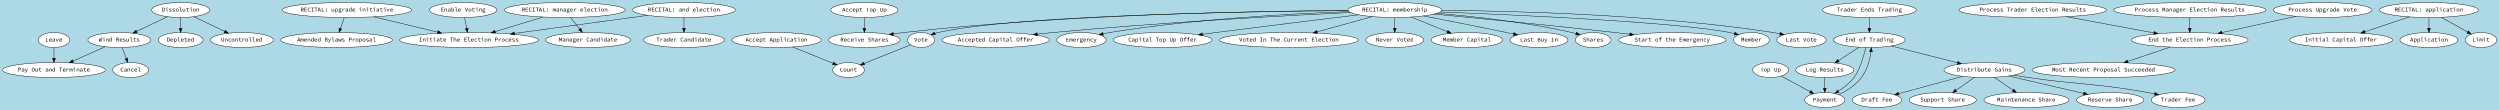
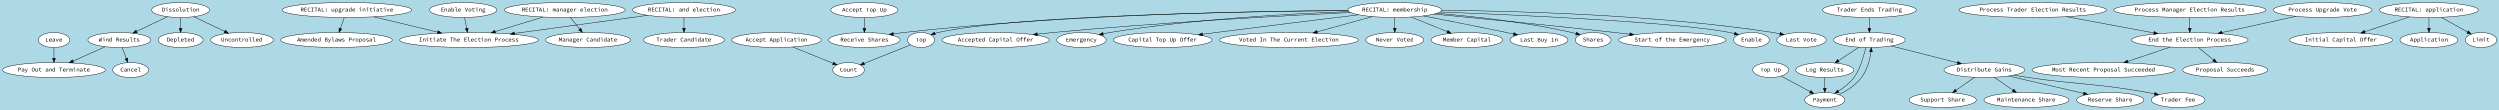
(921, 40) -> (921, 40)
(1751, 40) -> (1751, 40)
none -> (2225, 70)
(1877, 100) -> none
